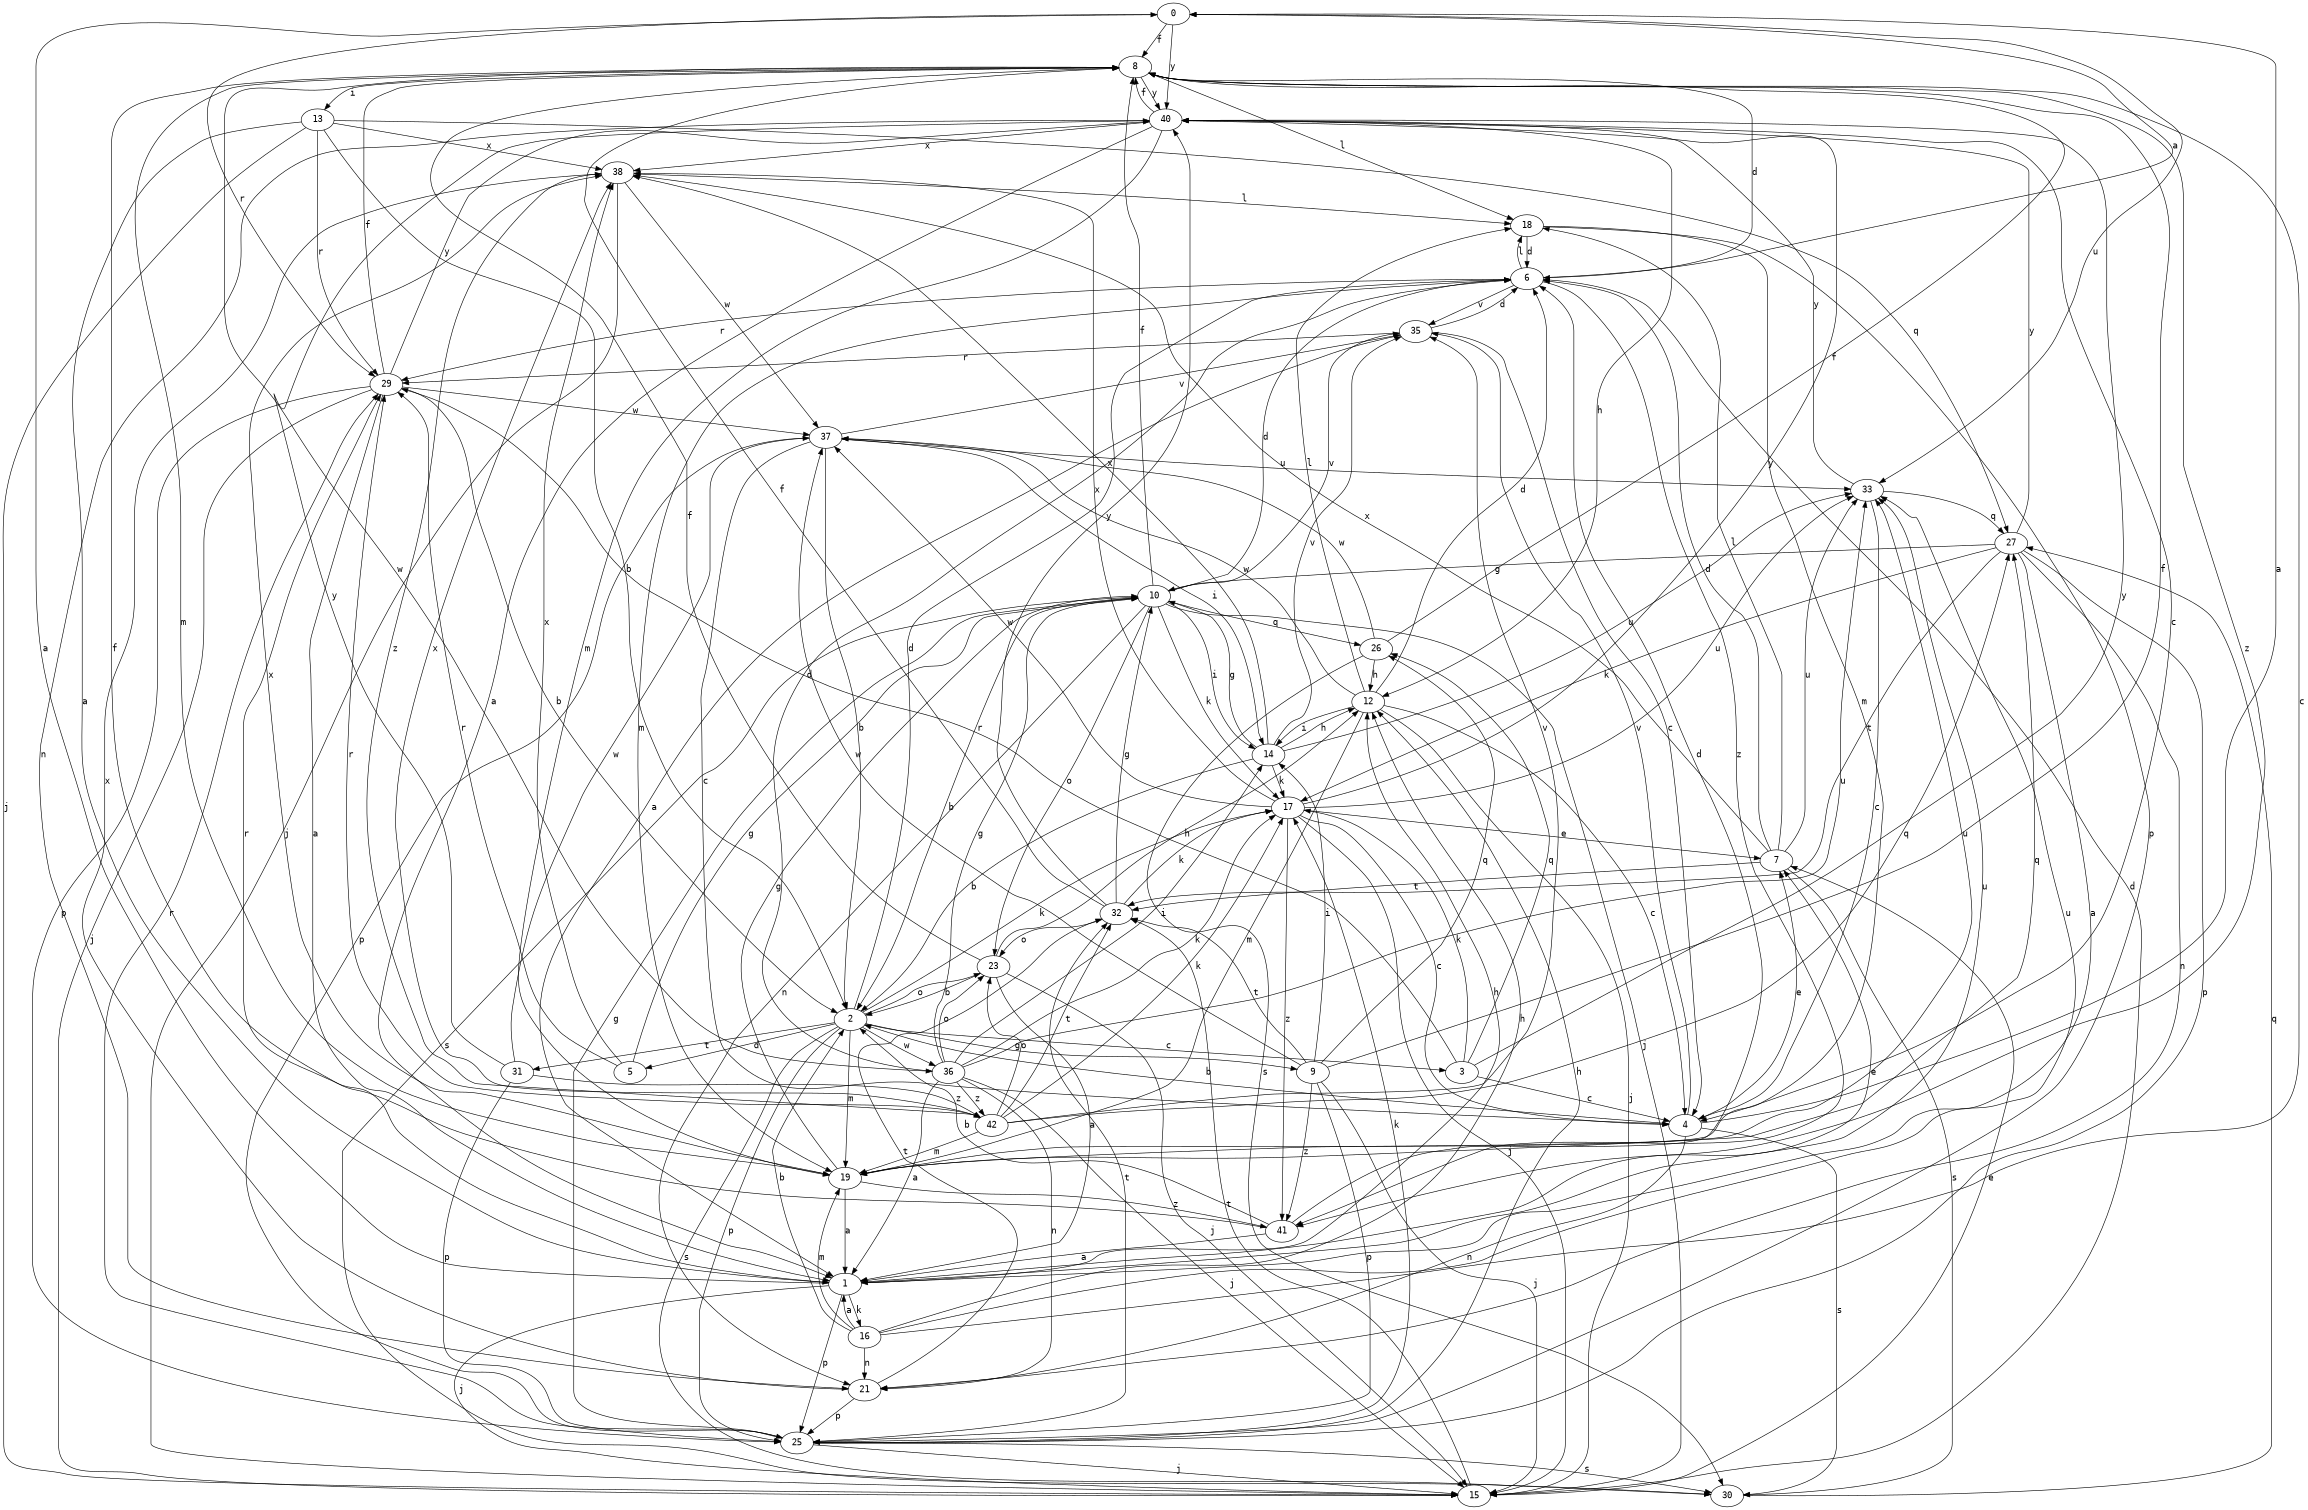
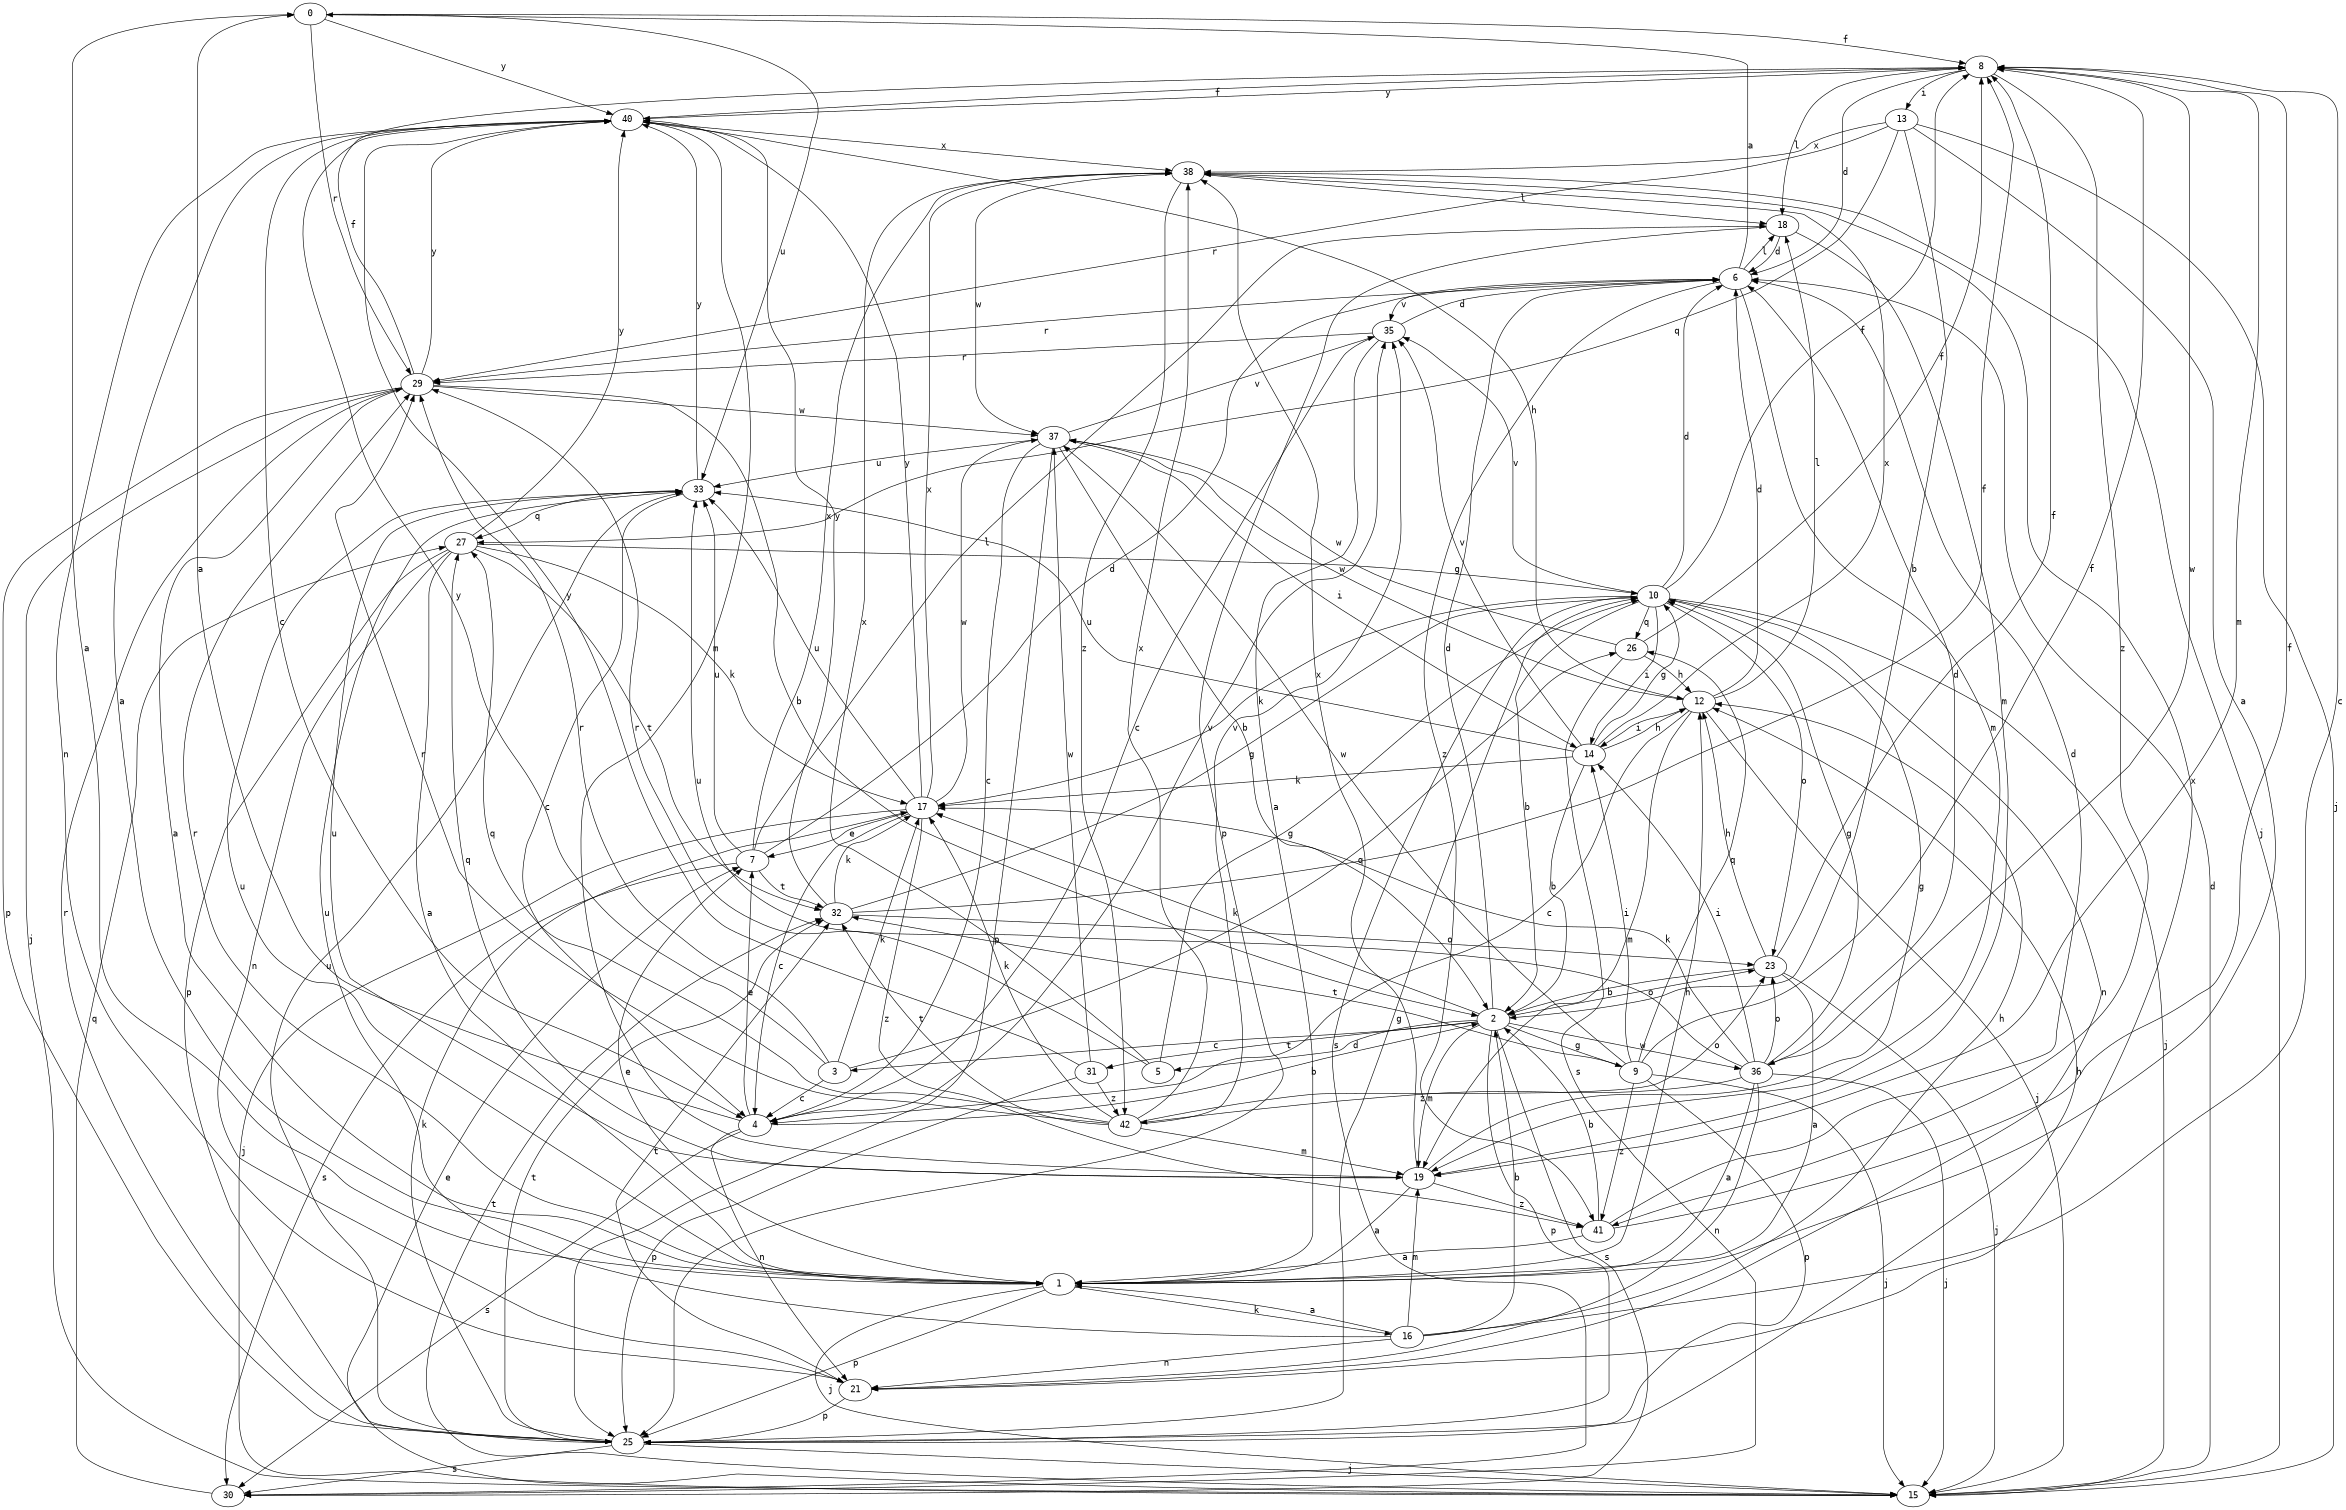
none -> (287, 1011)
